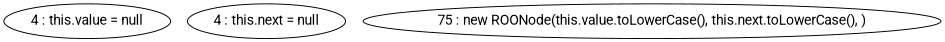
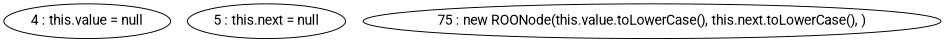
(267, 21) -> (267, 21)
